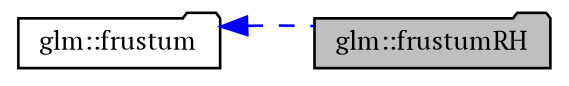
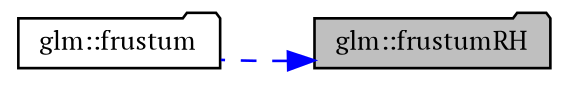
(281, 26) -> (254, 61)
